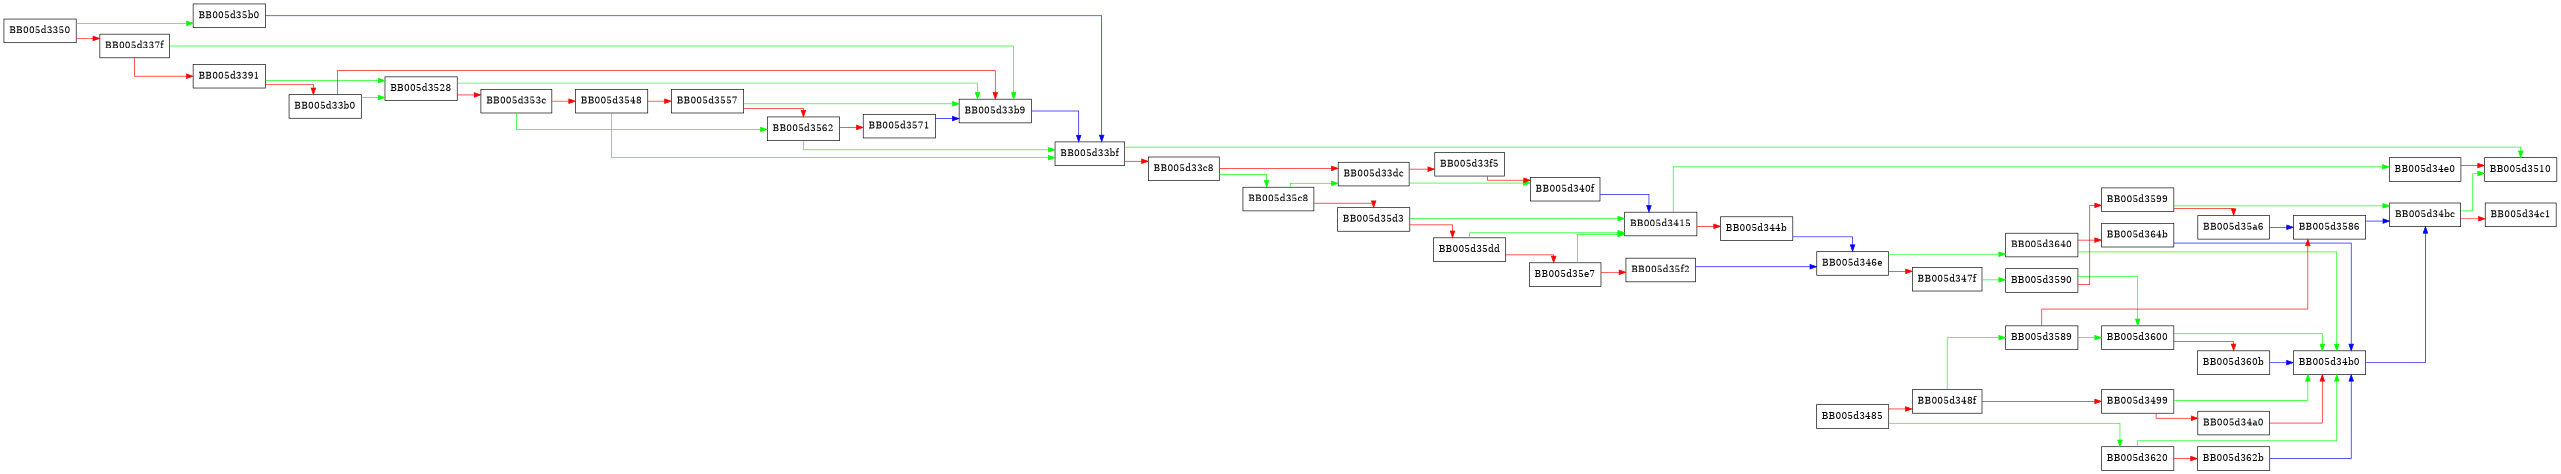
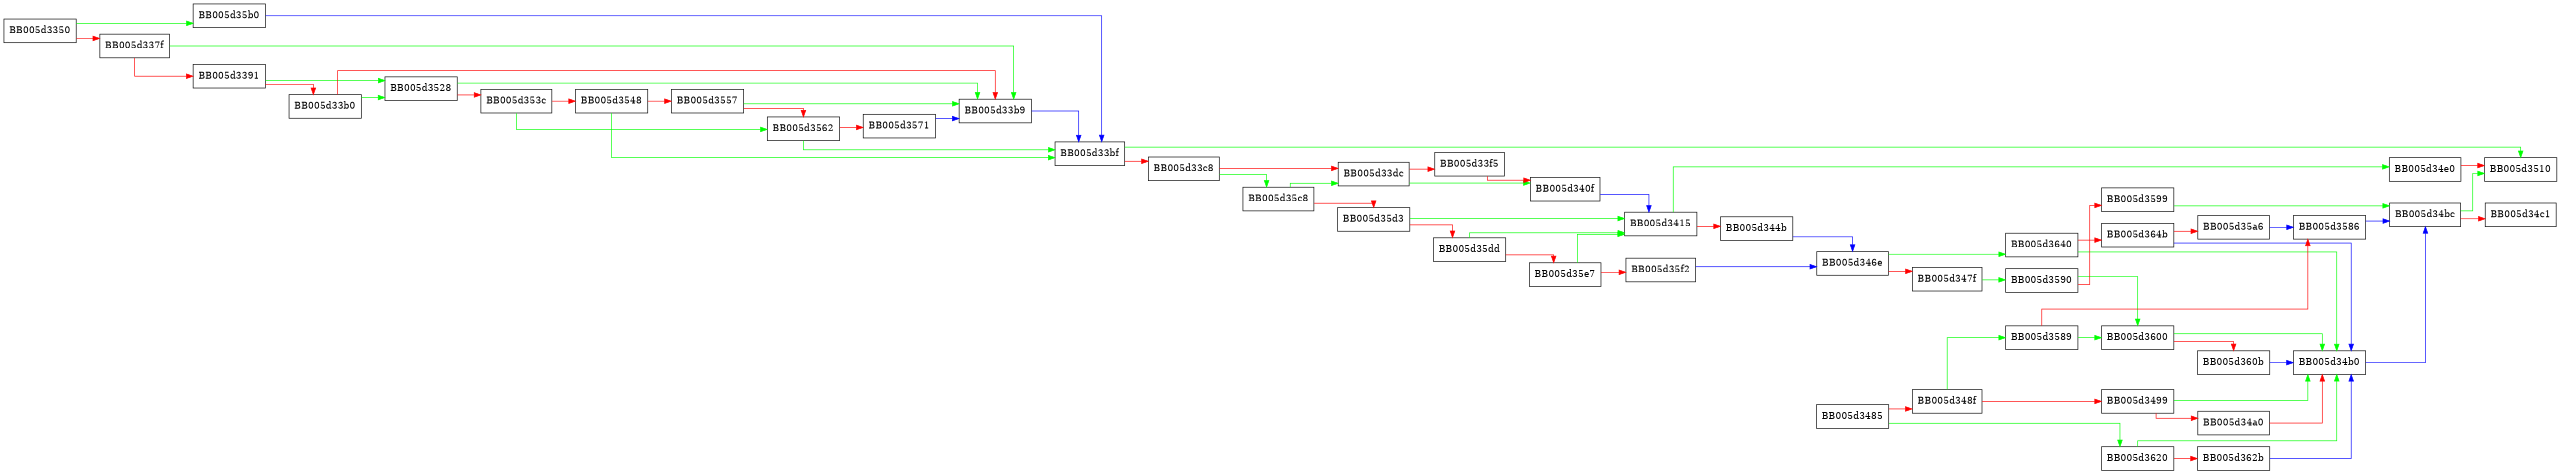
(2204, 209) -> (2183, 231)
